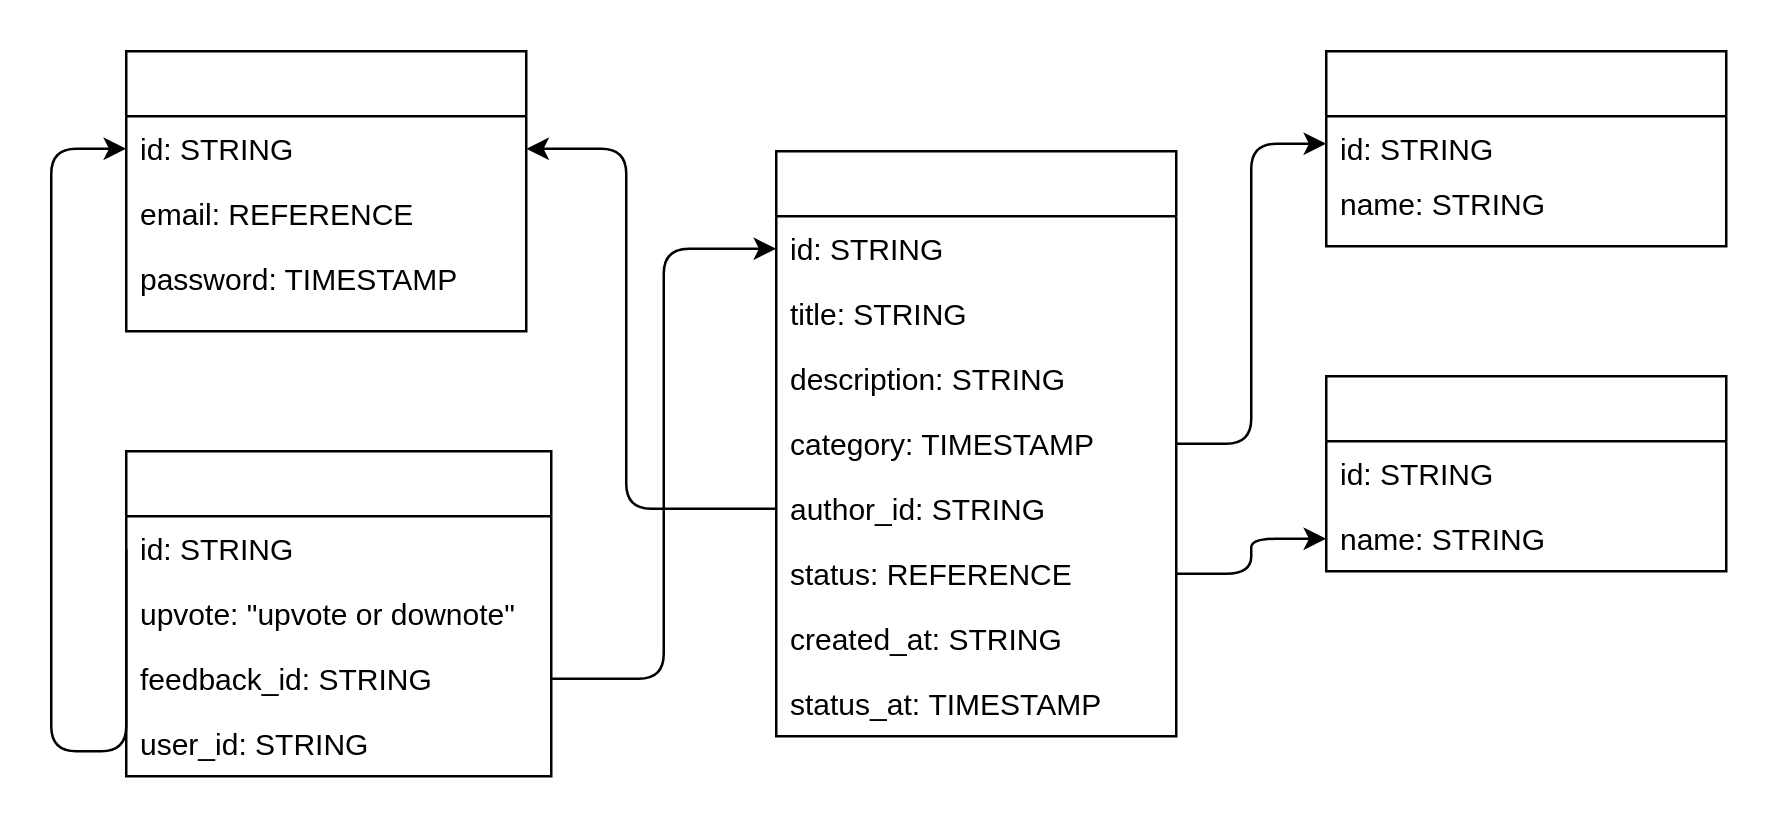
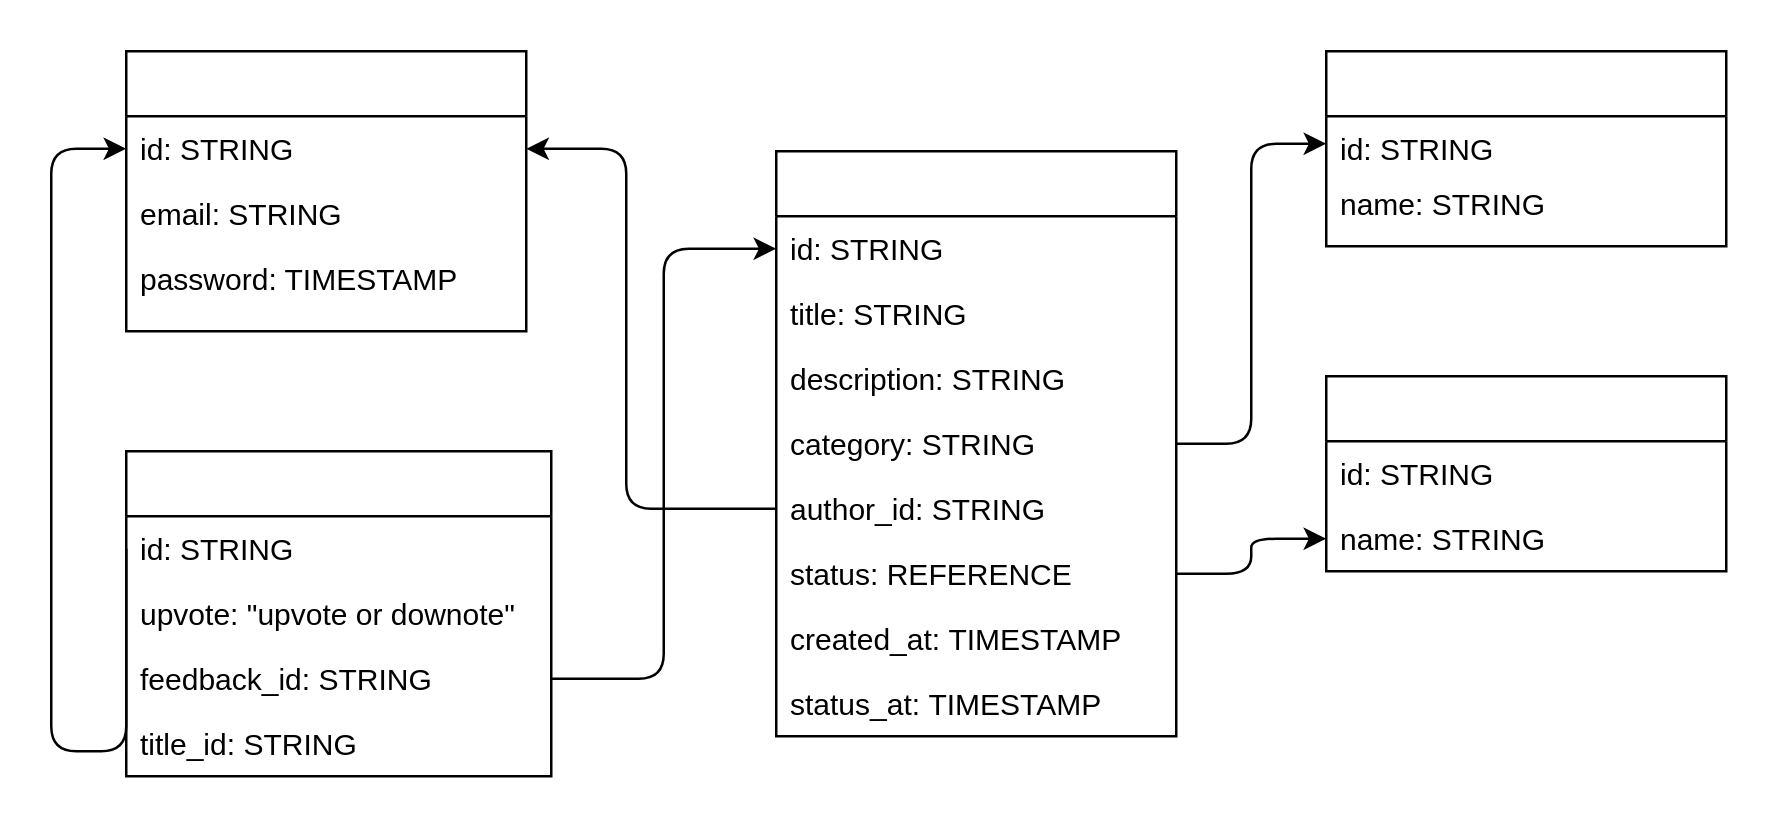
(260, 217) -> (235, 217)
(943, 447) -> (918, 447)
(939, 642) -> (964, 642)
(256, 747) -> (256, 747)
